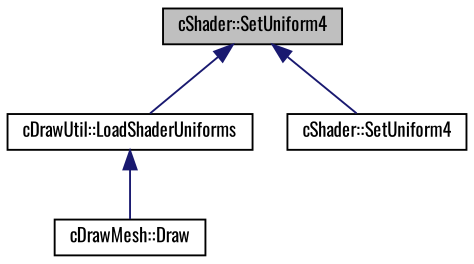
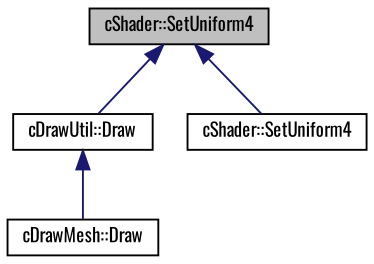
(130, 132) -> (83, 132)
